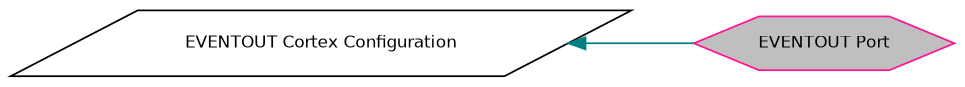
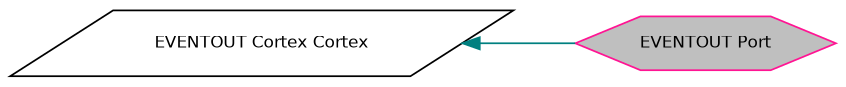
(321, 43) -> (262, 43)
